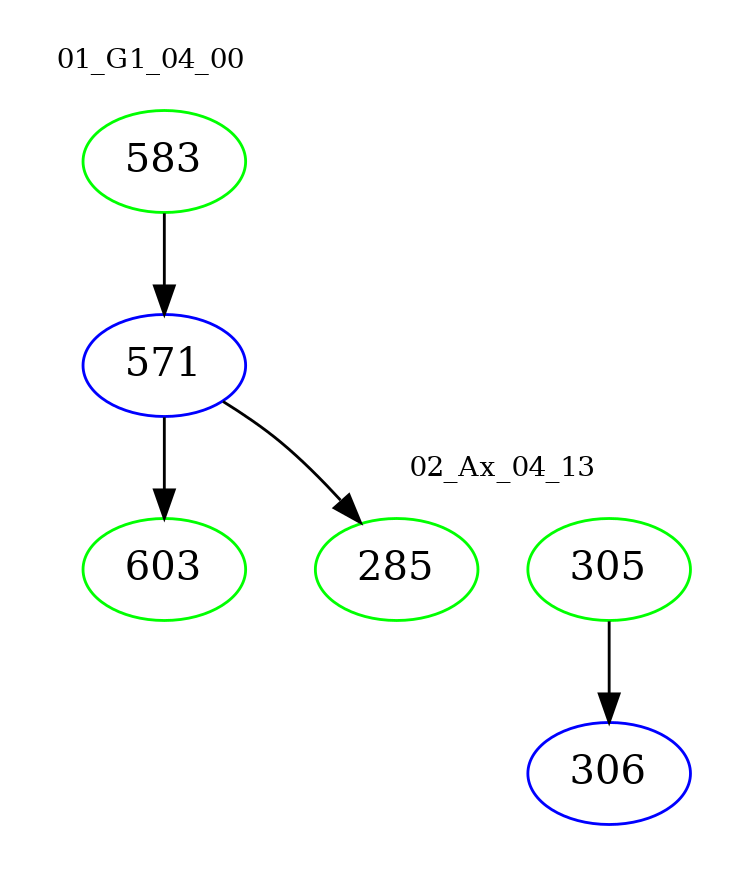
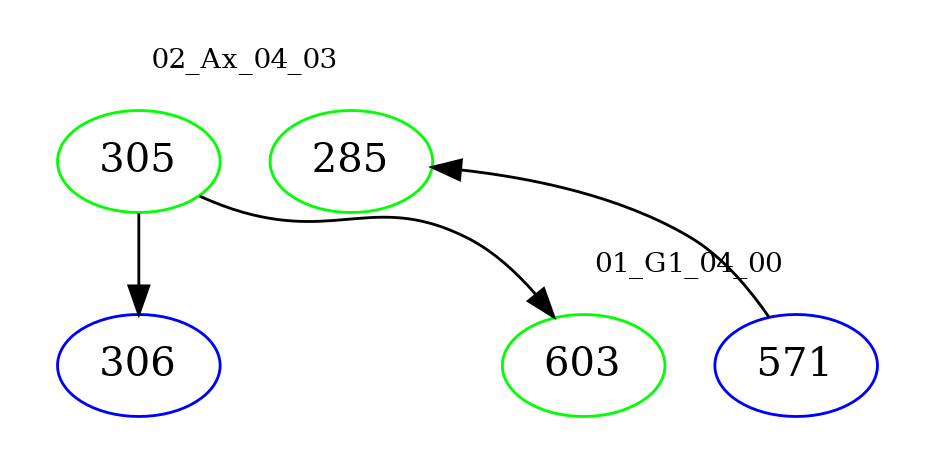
(164, 162) -> none
(164, 454) -> (378, 217)
(503, 469) -> (245, 61)
